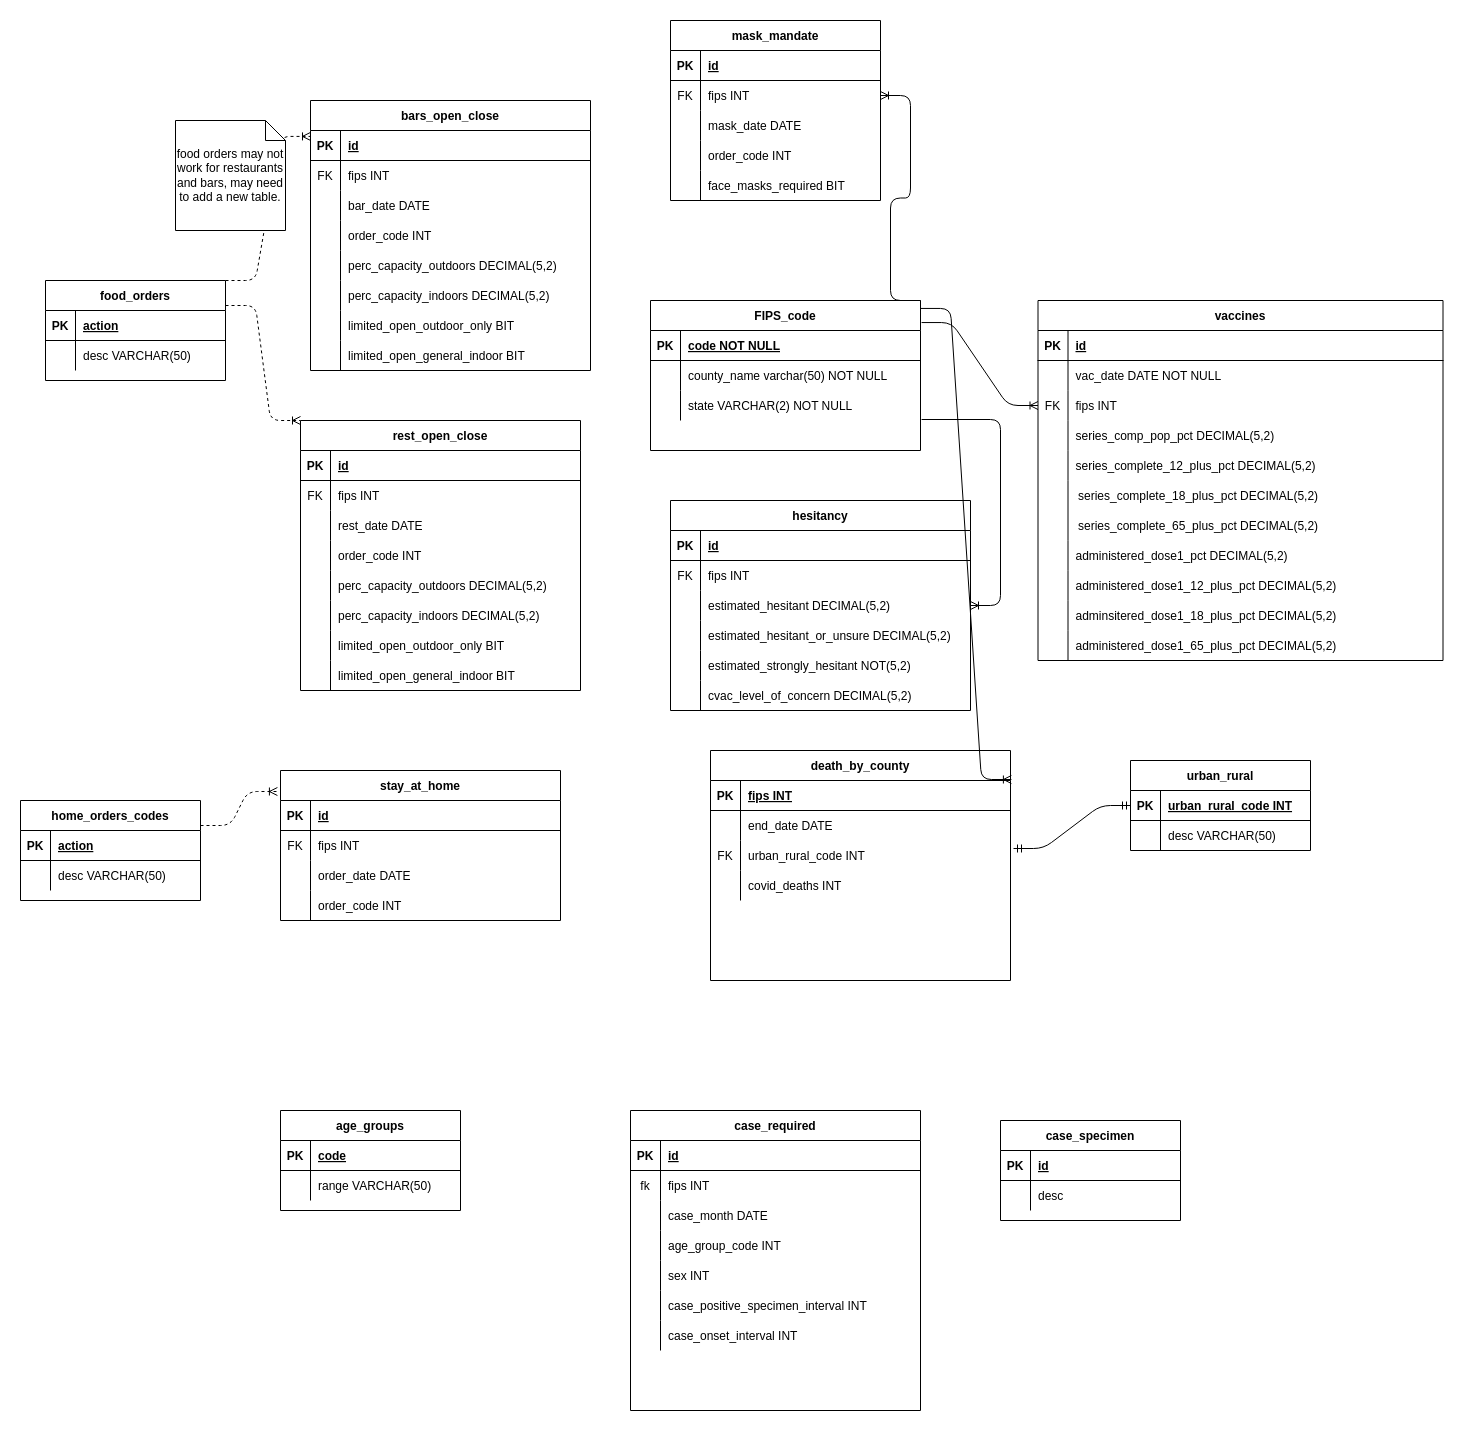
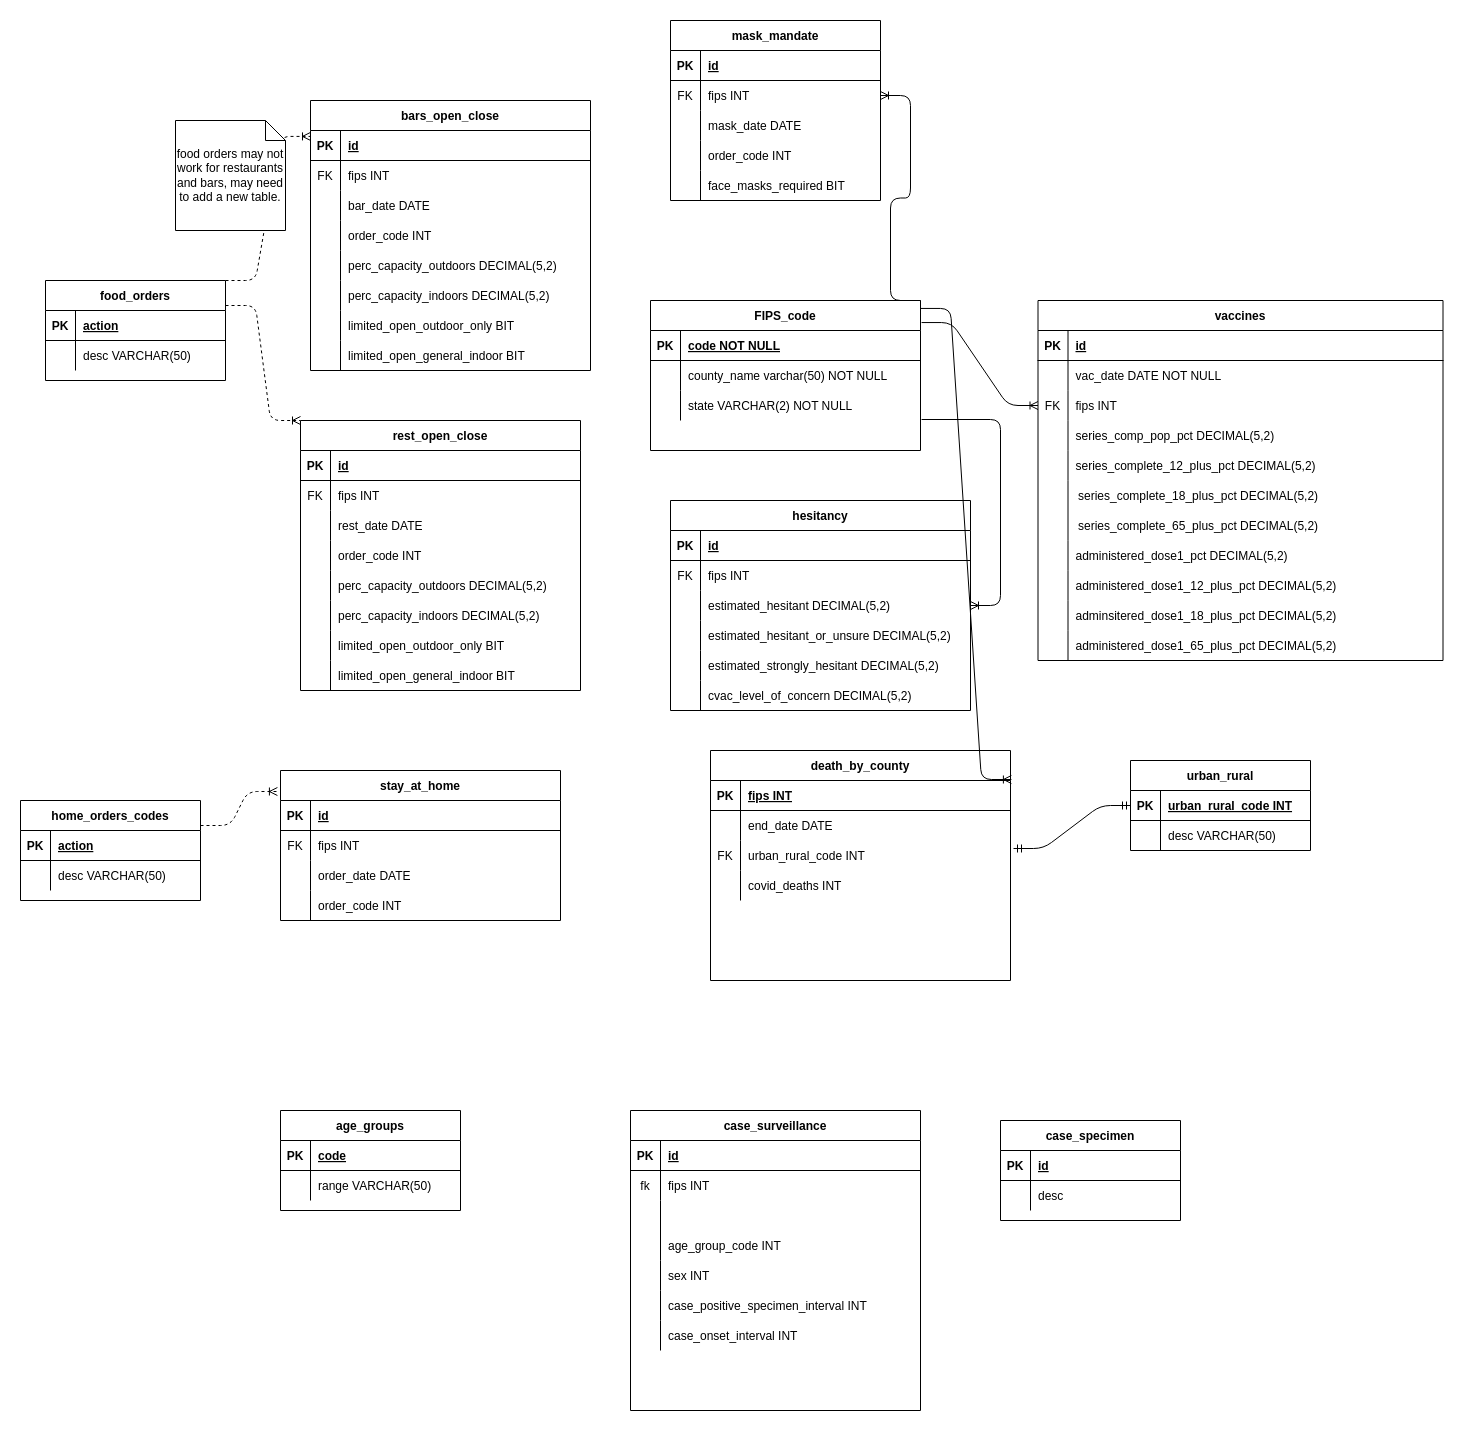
(821, 666) -> (835, 666)
(775, 1126) -> (775, 1126)
(791, 1216) -> none
